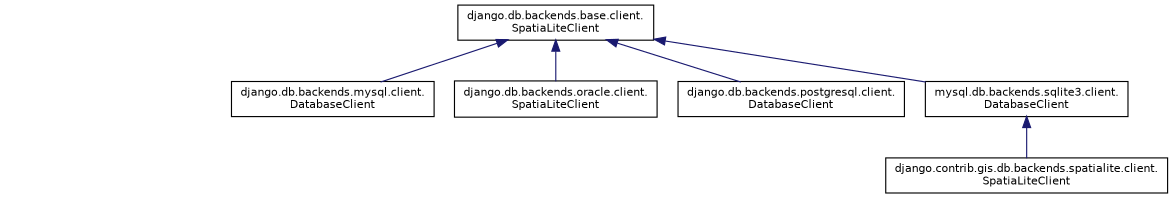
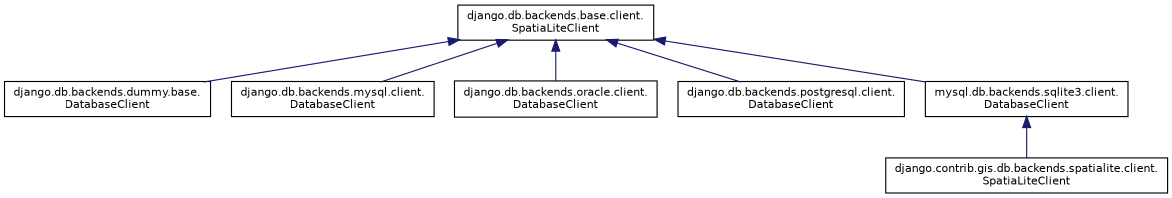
none -> (108, 99)
(556, 99) -> (556, 99)
